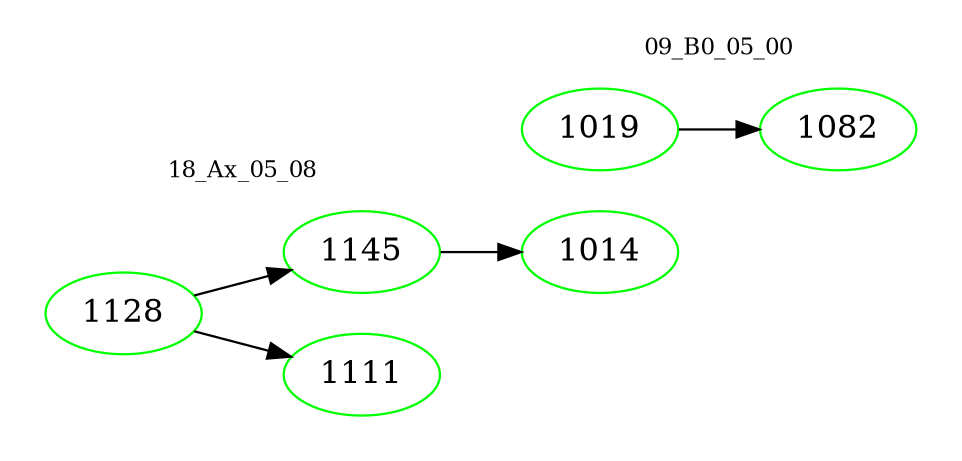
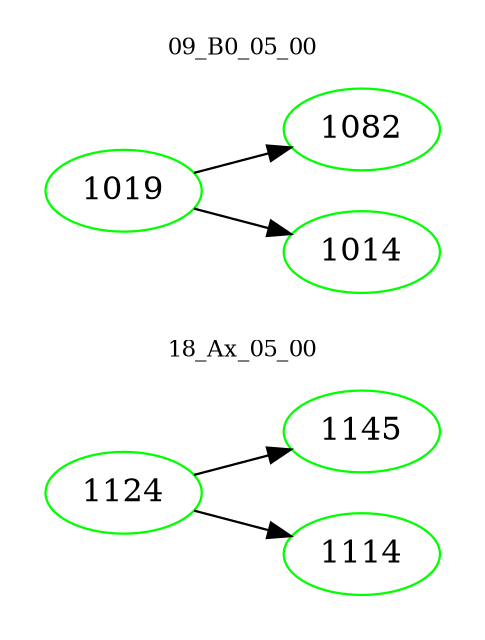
(243, 171) -> (243, 351)
(472, 252) -> (231, 218)
(124, 313) -> (124, 493)
(362, 375) -> (362, 554)
